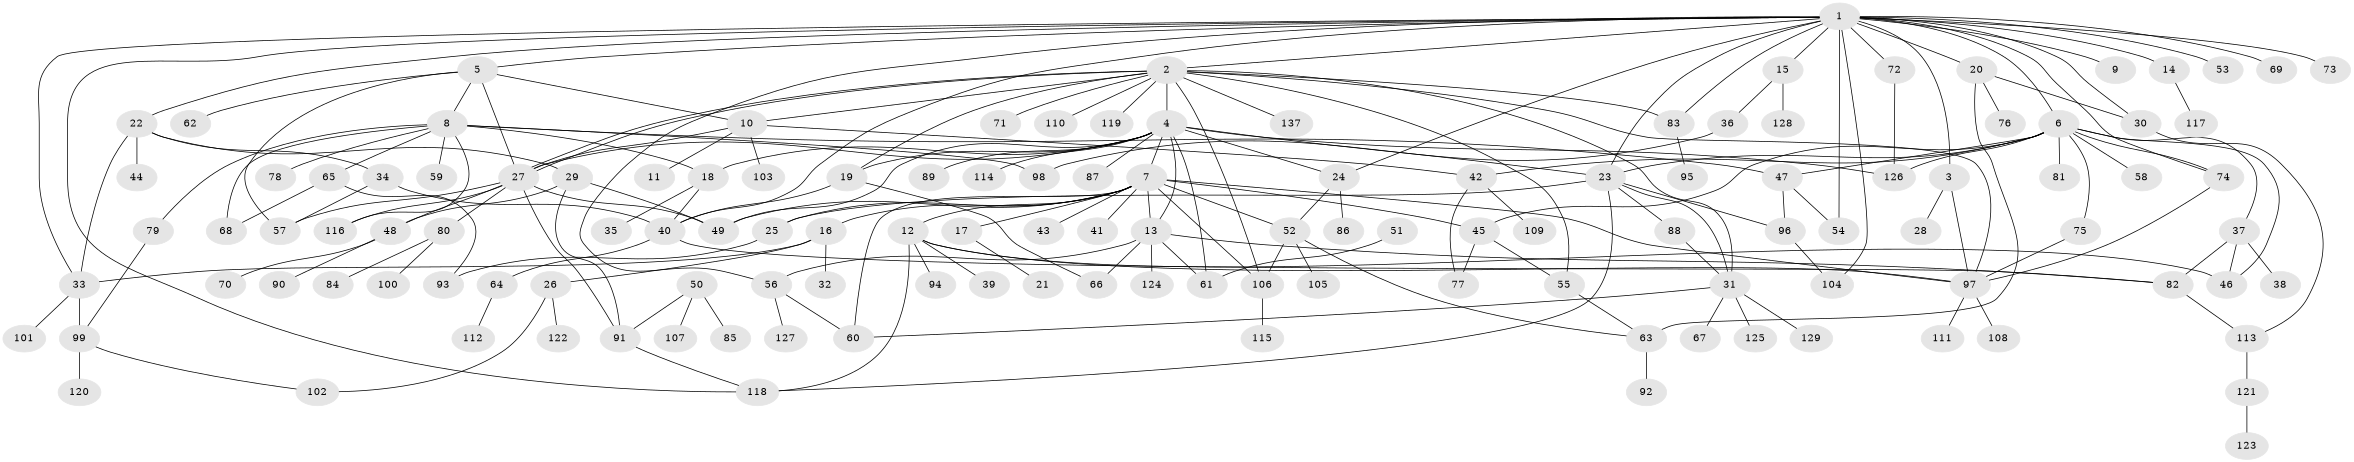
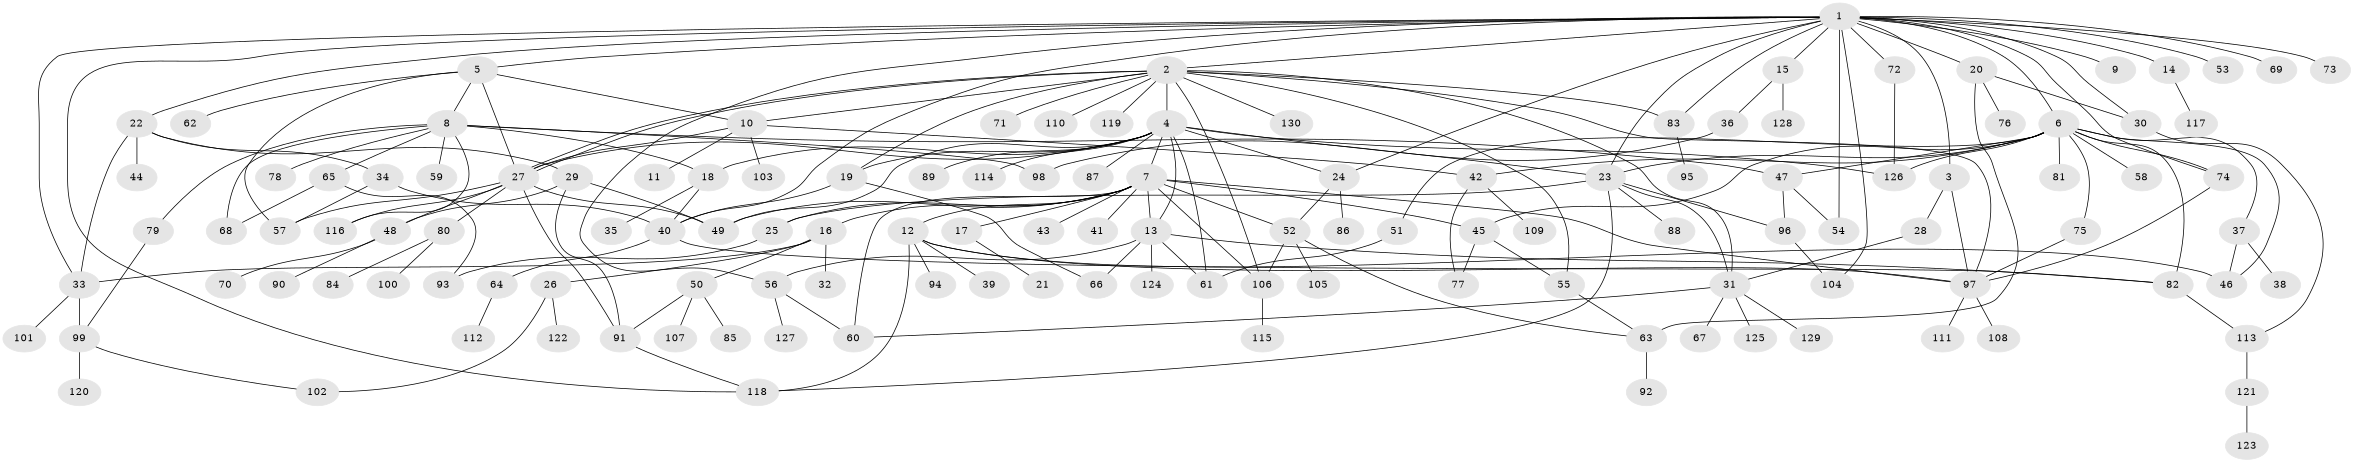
(1291, 124) -> (1291, 124)
none -> (1609, 139)
(1702, 258) -> (1825, 258)
(2206, 258) -> (2171, 168)
none -> (763, 260)
